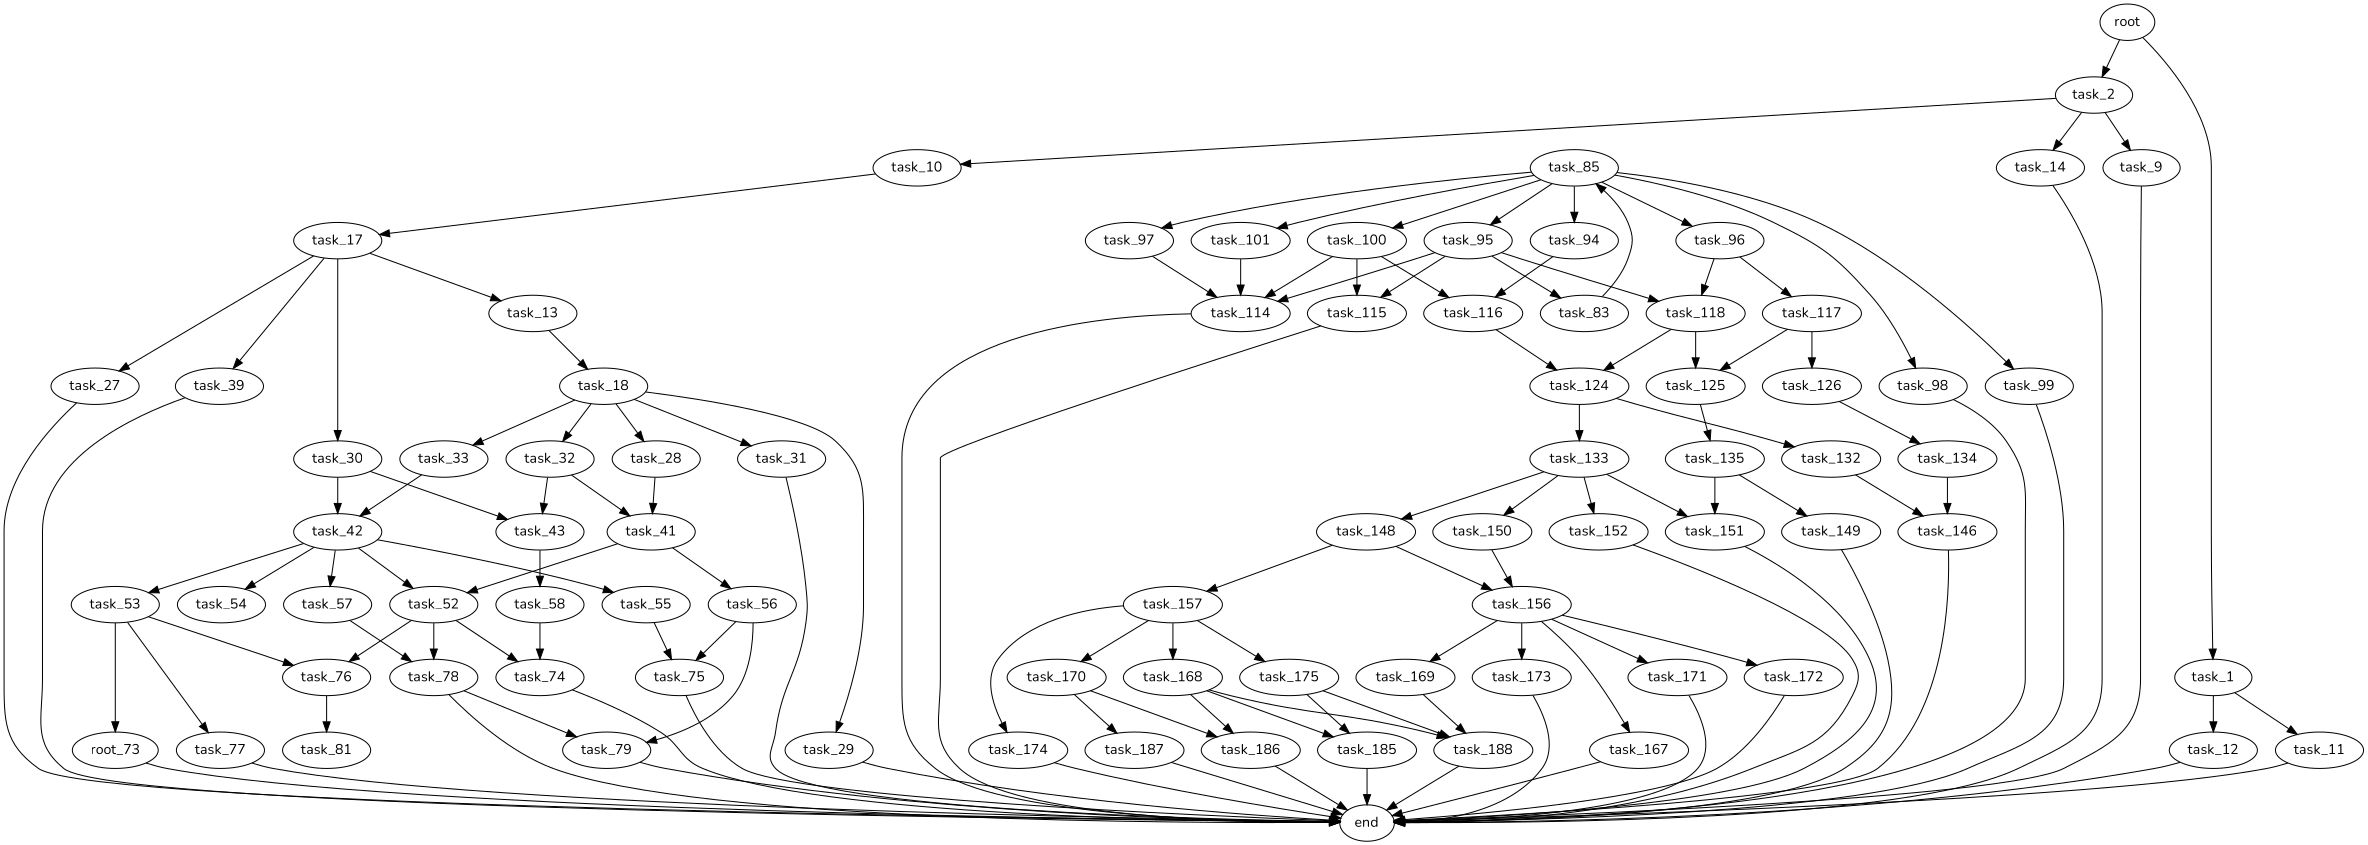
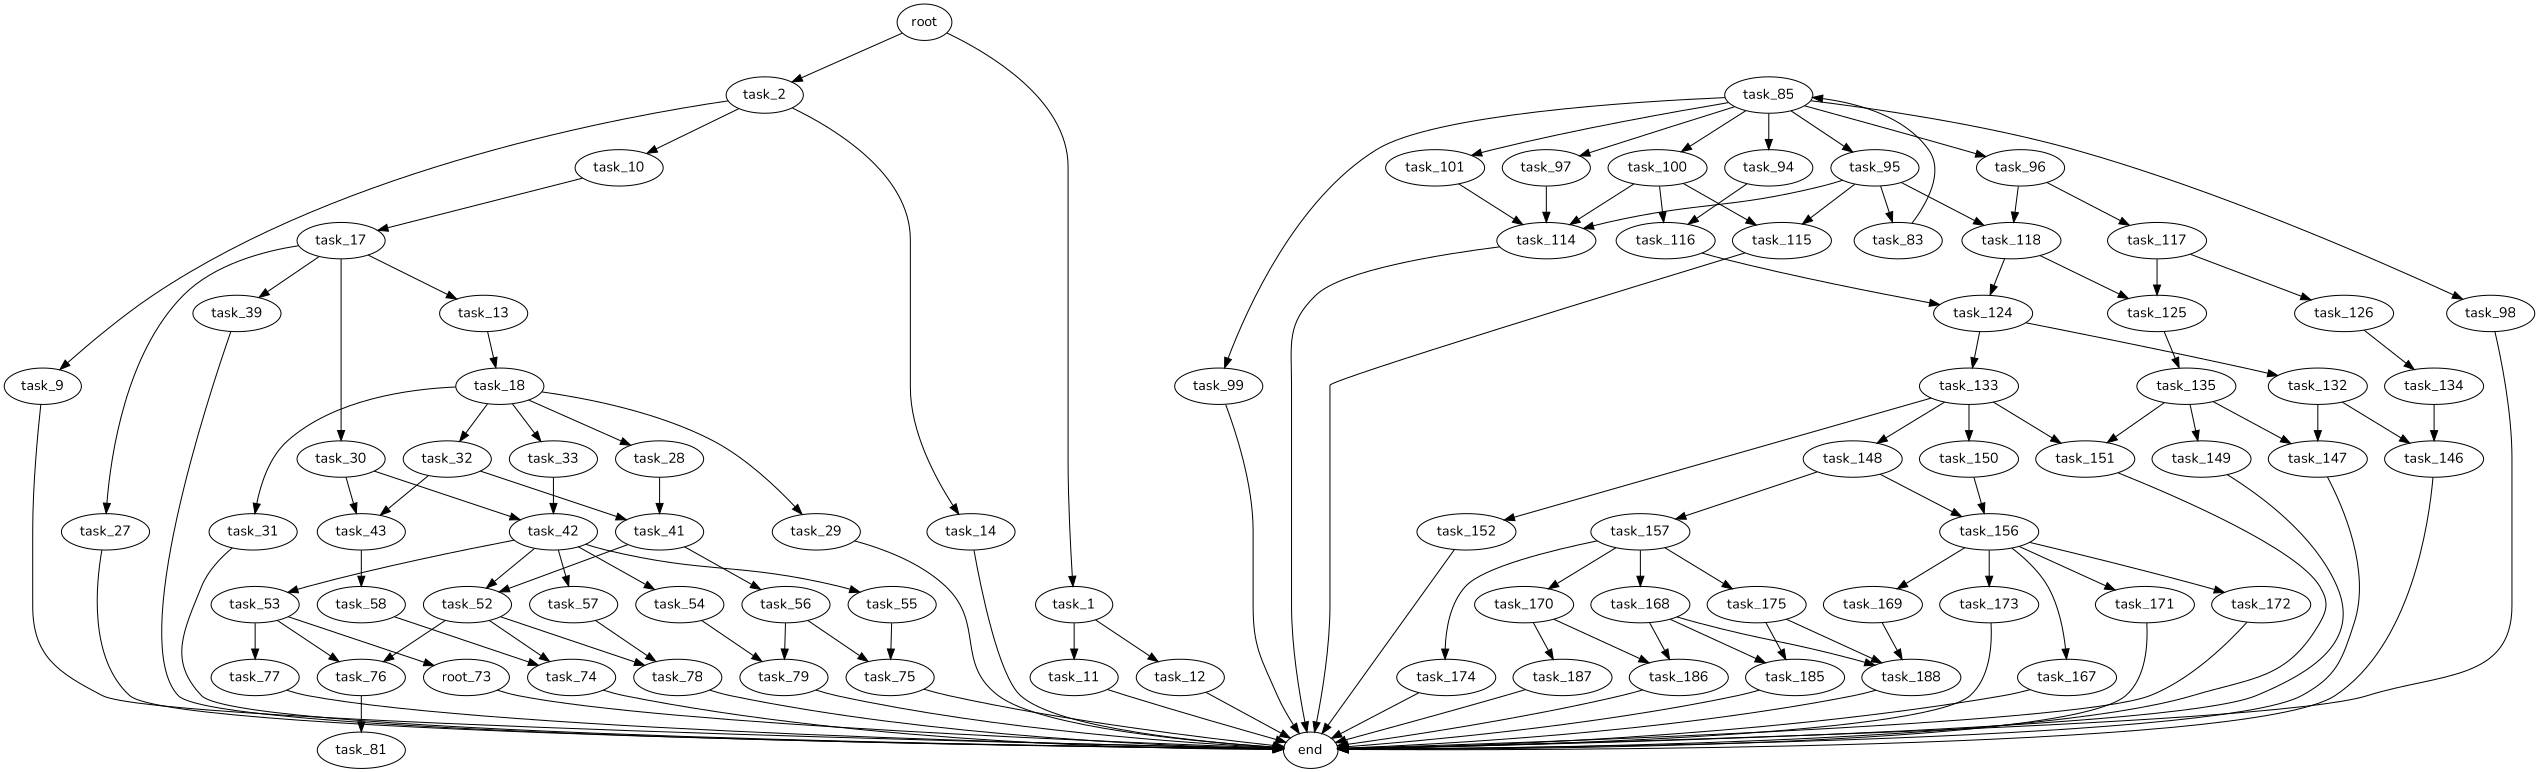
none -> (2318, 459)
(515, 712) -> (728, 638)
